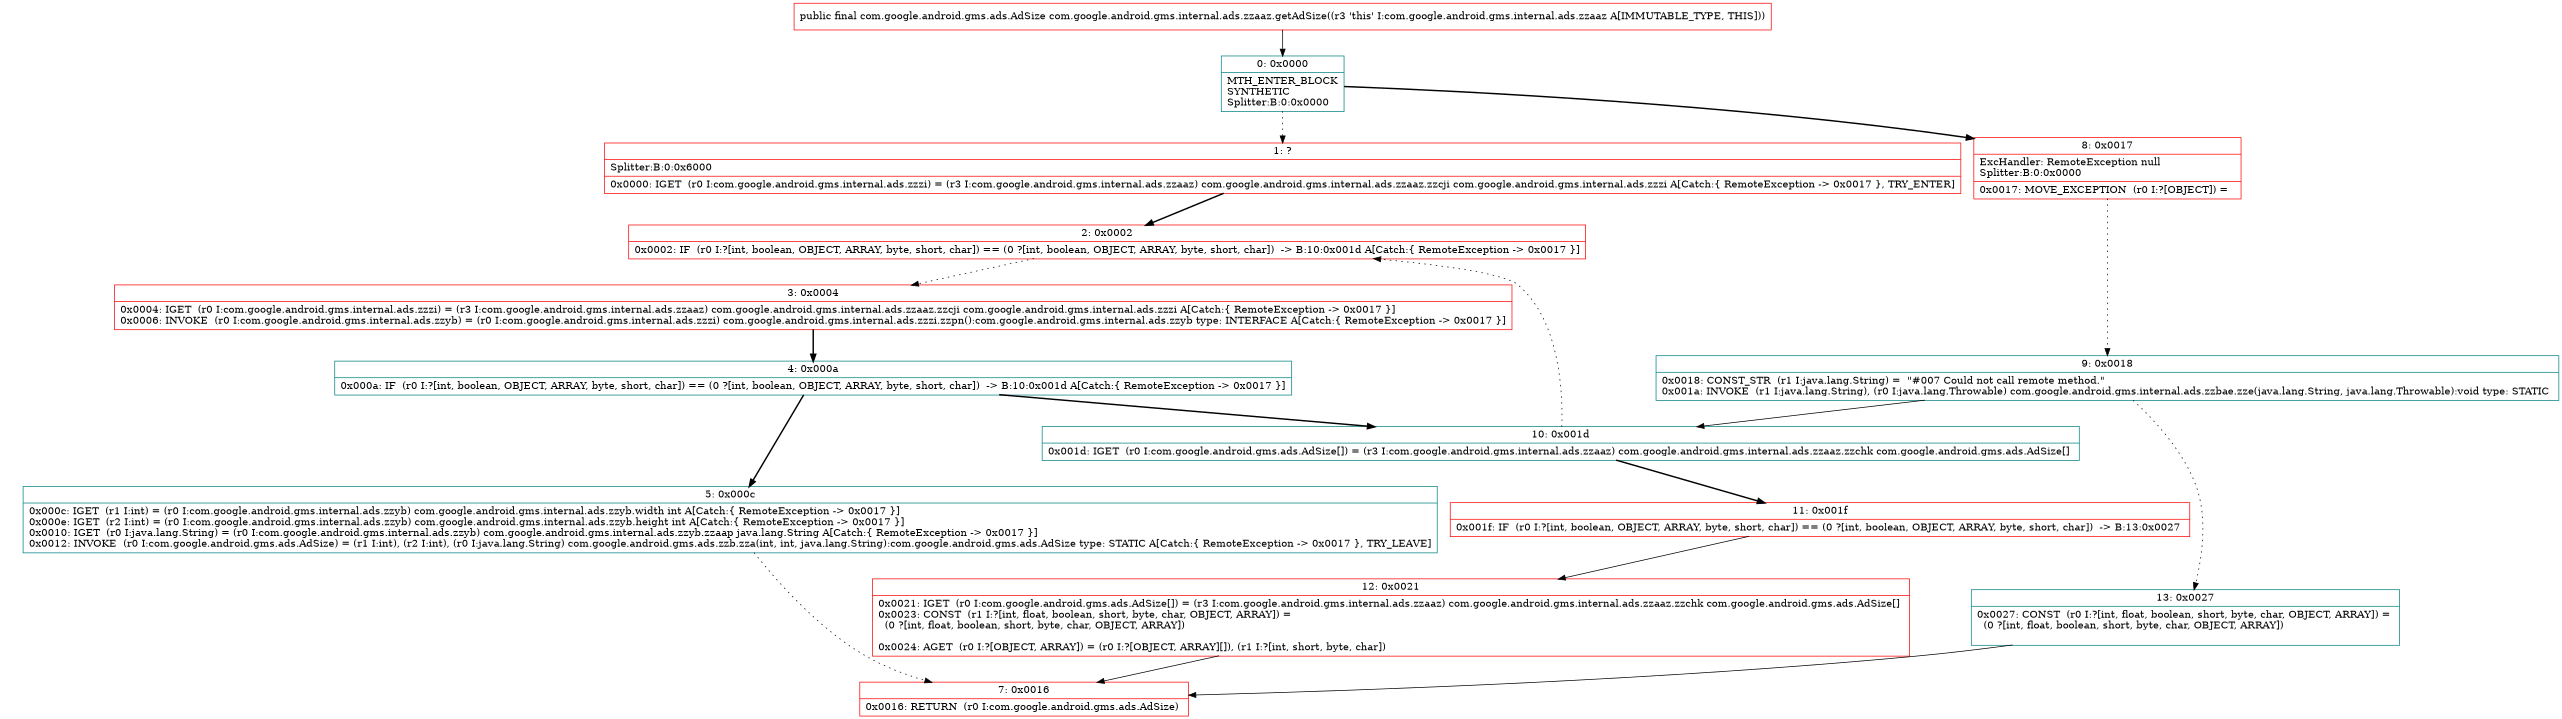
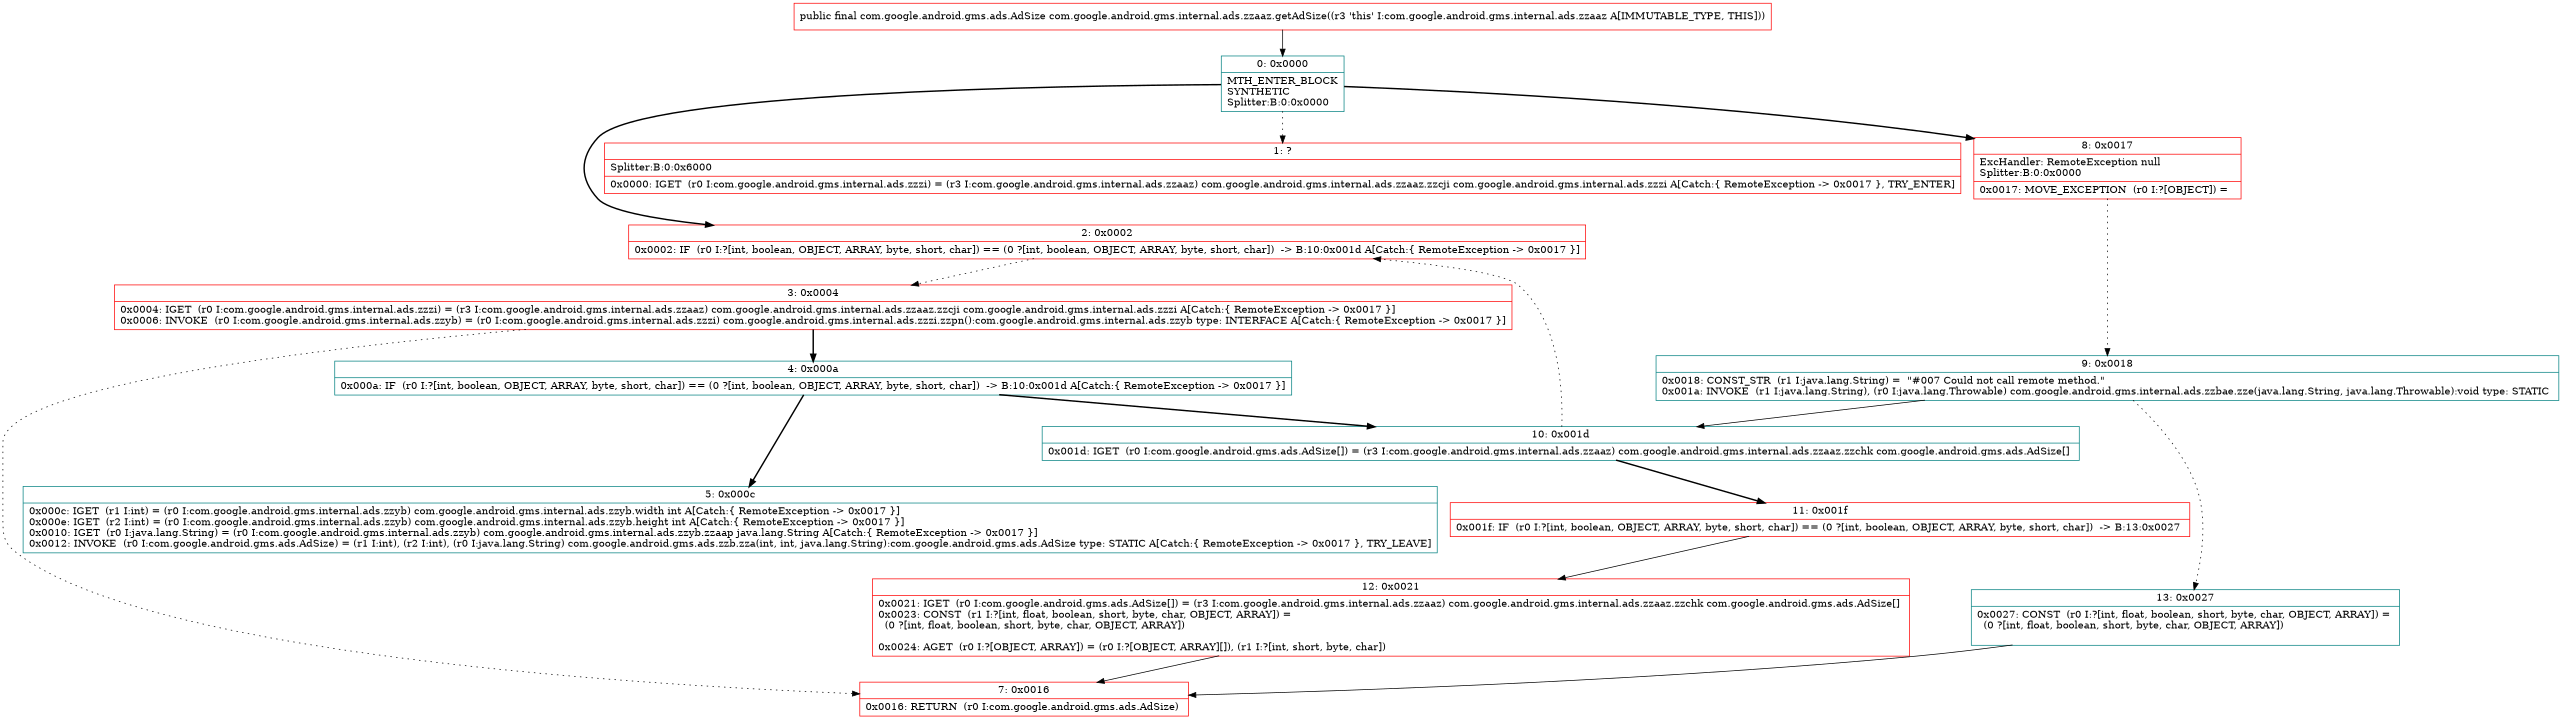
(1188, 208) -> (817, 98)
(829, 631) -> (104, 595)
